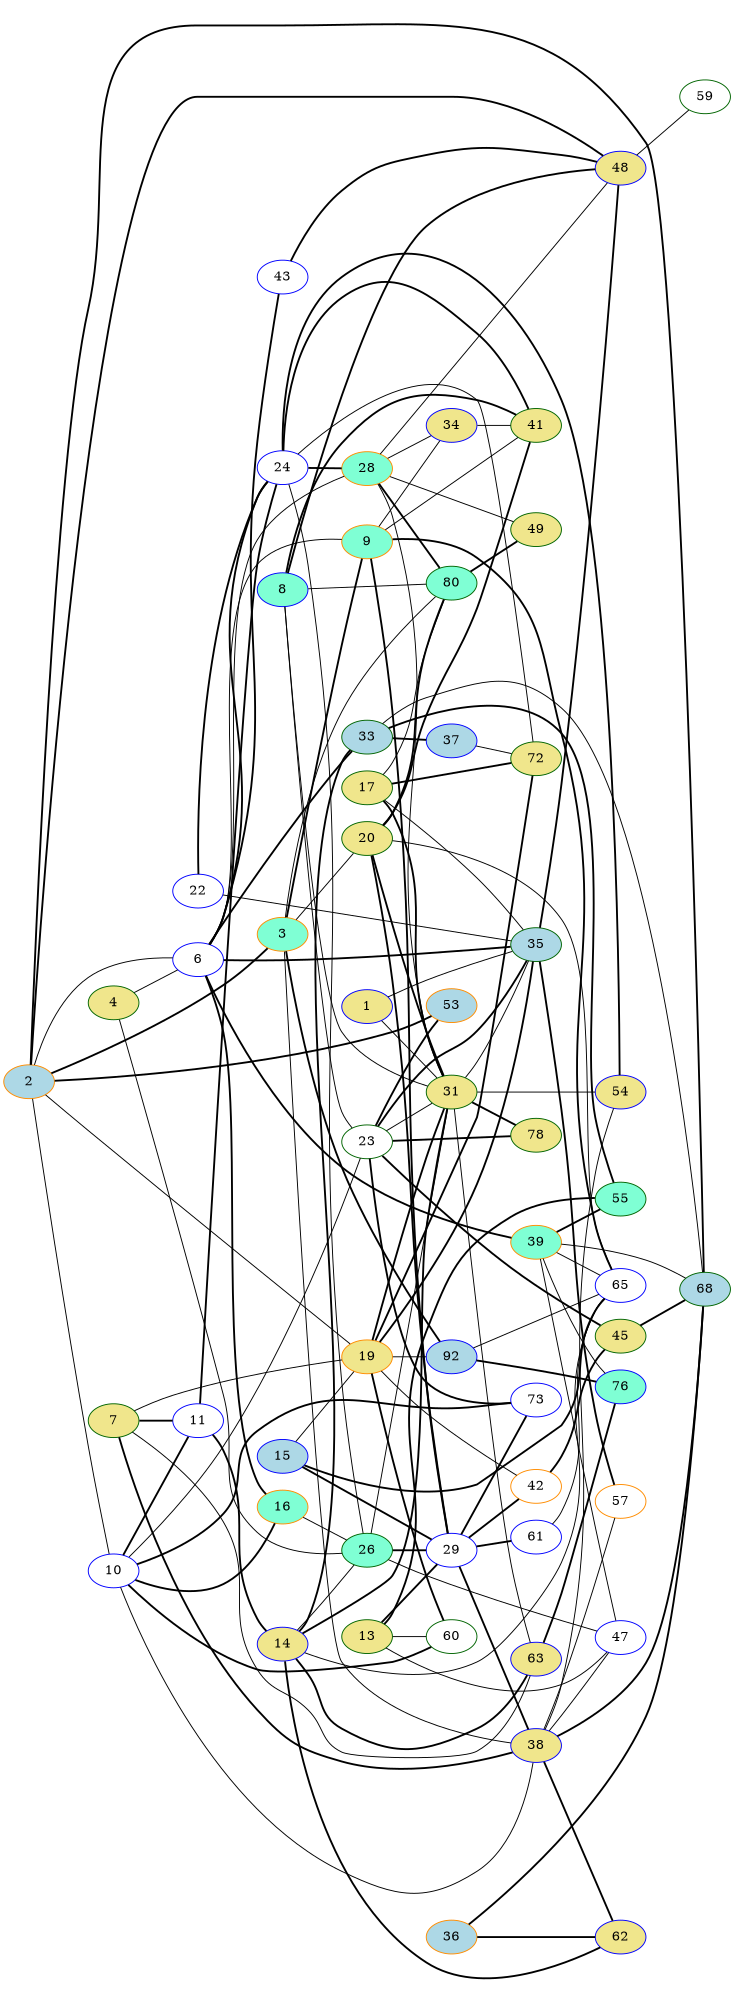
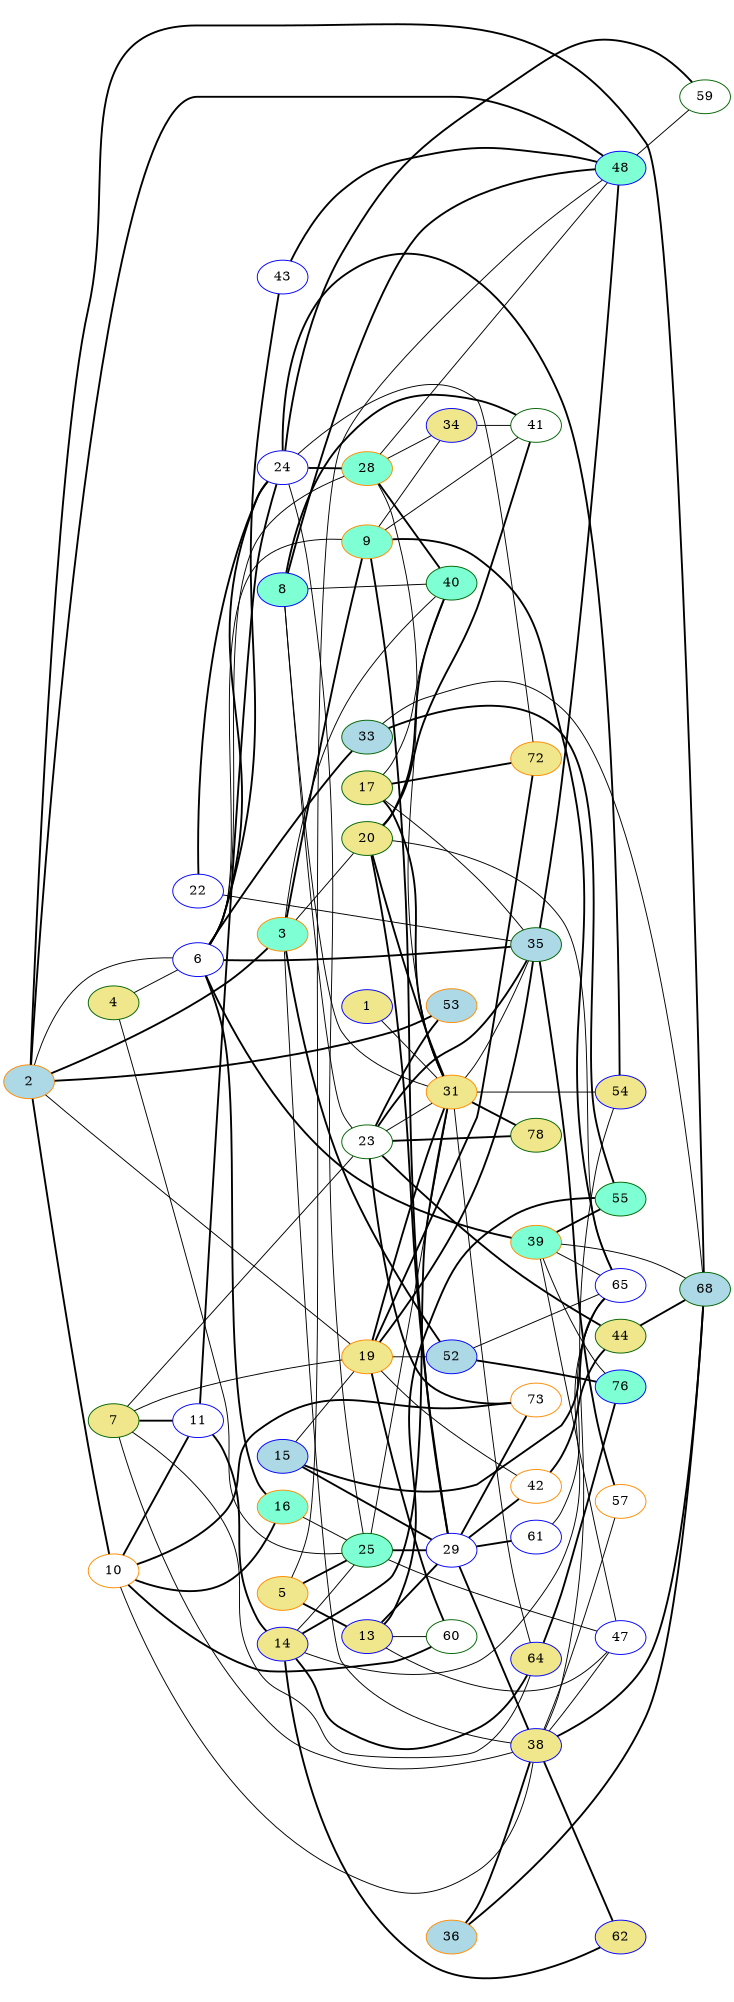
(621, 168) -> (621, 168)
(377, 283) -> (402, 168)
(536, 425) -> (536, 425)
(536, 530) -> none
(452, 583) -> (452, 583)
(452, 741) -> none
(536, 759) -> (536, 759)
(449, 972) -> none
(452, 1092) -> (452, 1092)
(325, 1191) -> none
(68, 1327) -> (68, 1327)
(621, 1336) -> (621, 1336)
(452, 1357) -> (452, 1357)
(261, 1381) -> (240, 1281)
(536, 1400) -> (536, 1400)
(367, 1550) -> (367, 1550)
(114, 1571) -> (114, 1571)
none -> (283, 1593)
(367, 1637) -> (367, 1637)
(536, 1659) -> (536, 1659)
(247, 1697) -> (247, 1697)
(536, 1937) -> (495, 1865)
